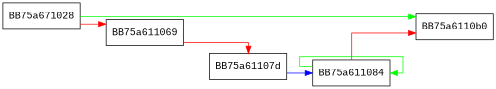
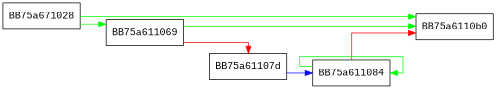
(89, 24) -> (89, 24)
none -> (296, 26)
